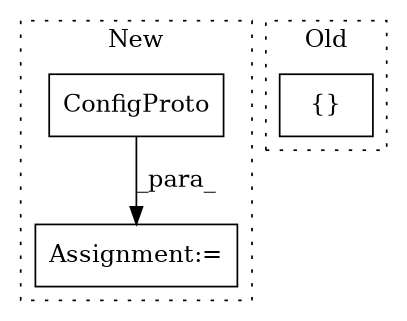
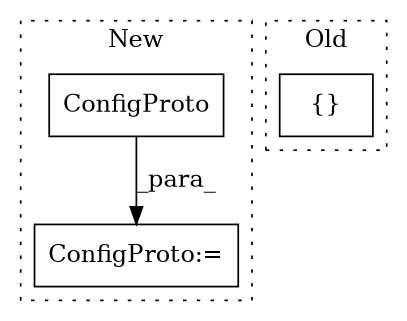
(136, 256) -> (136, 256)
